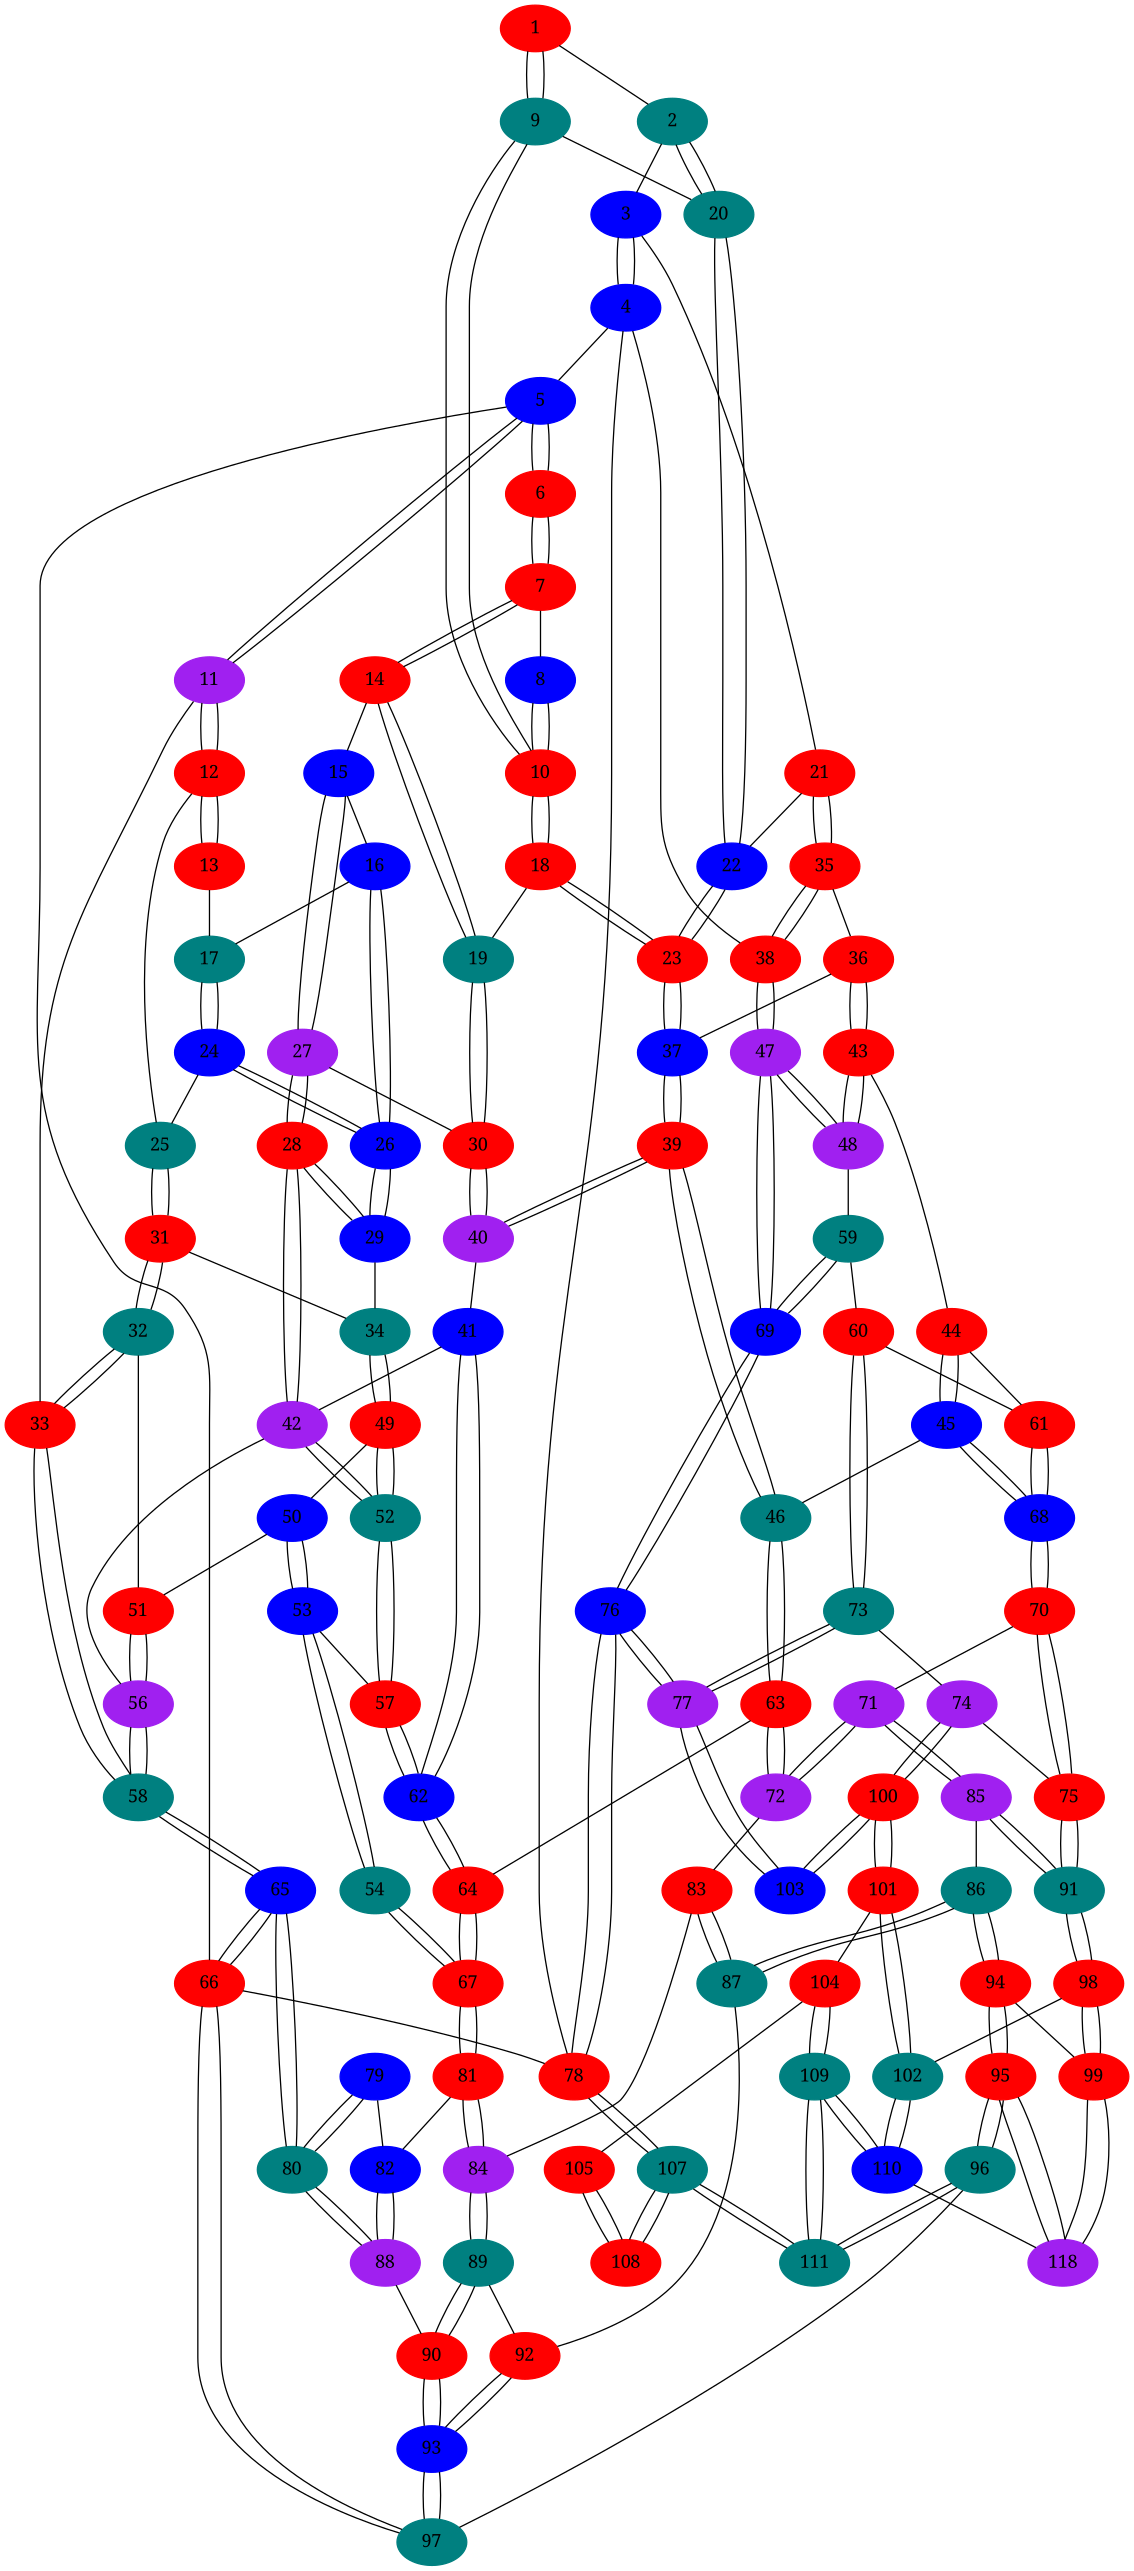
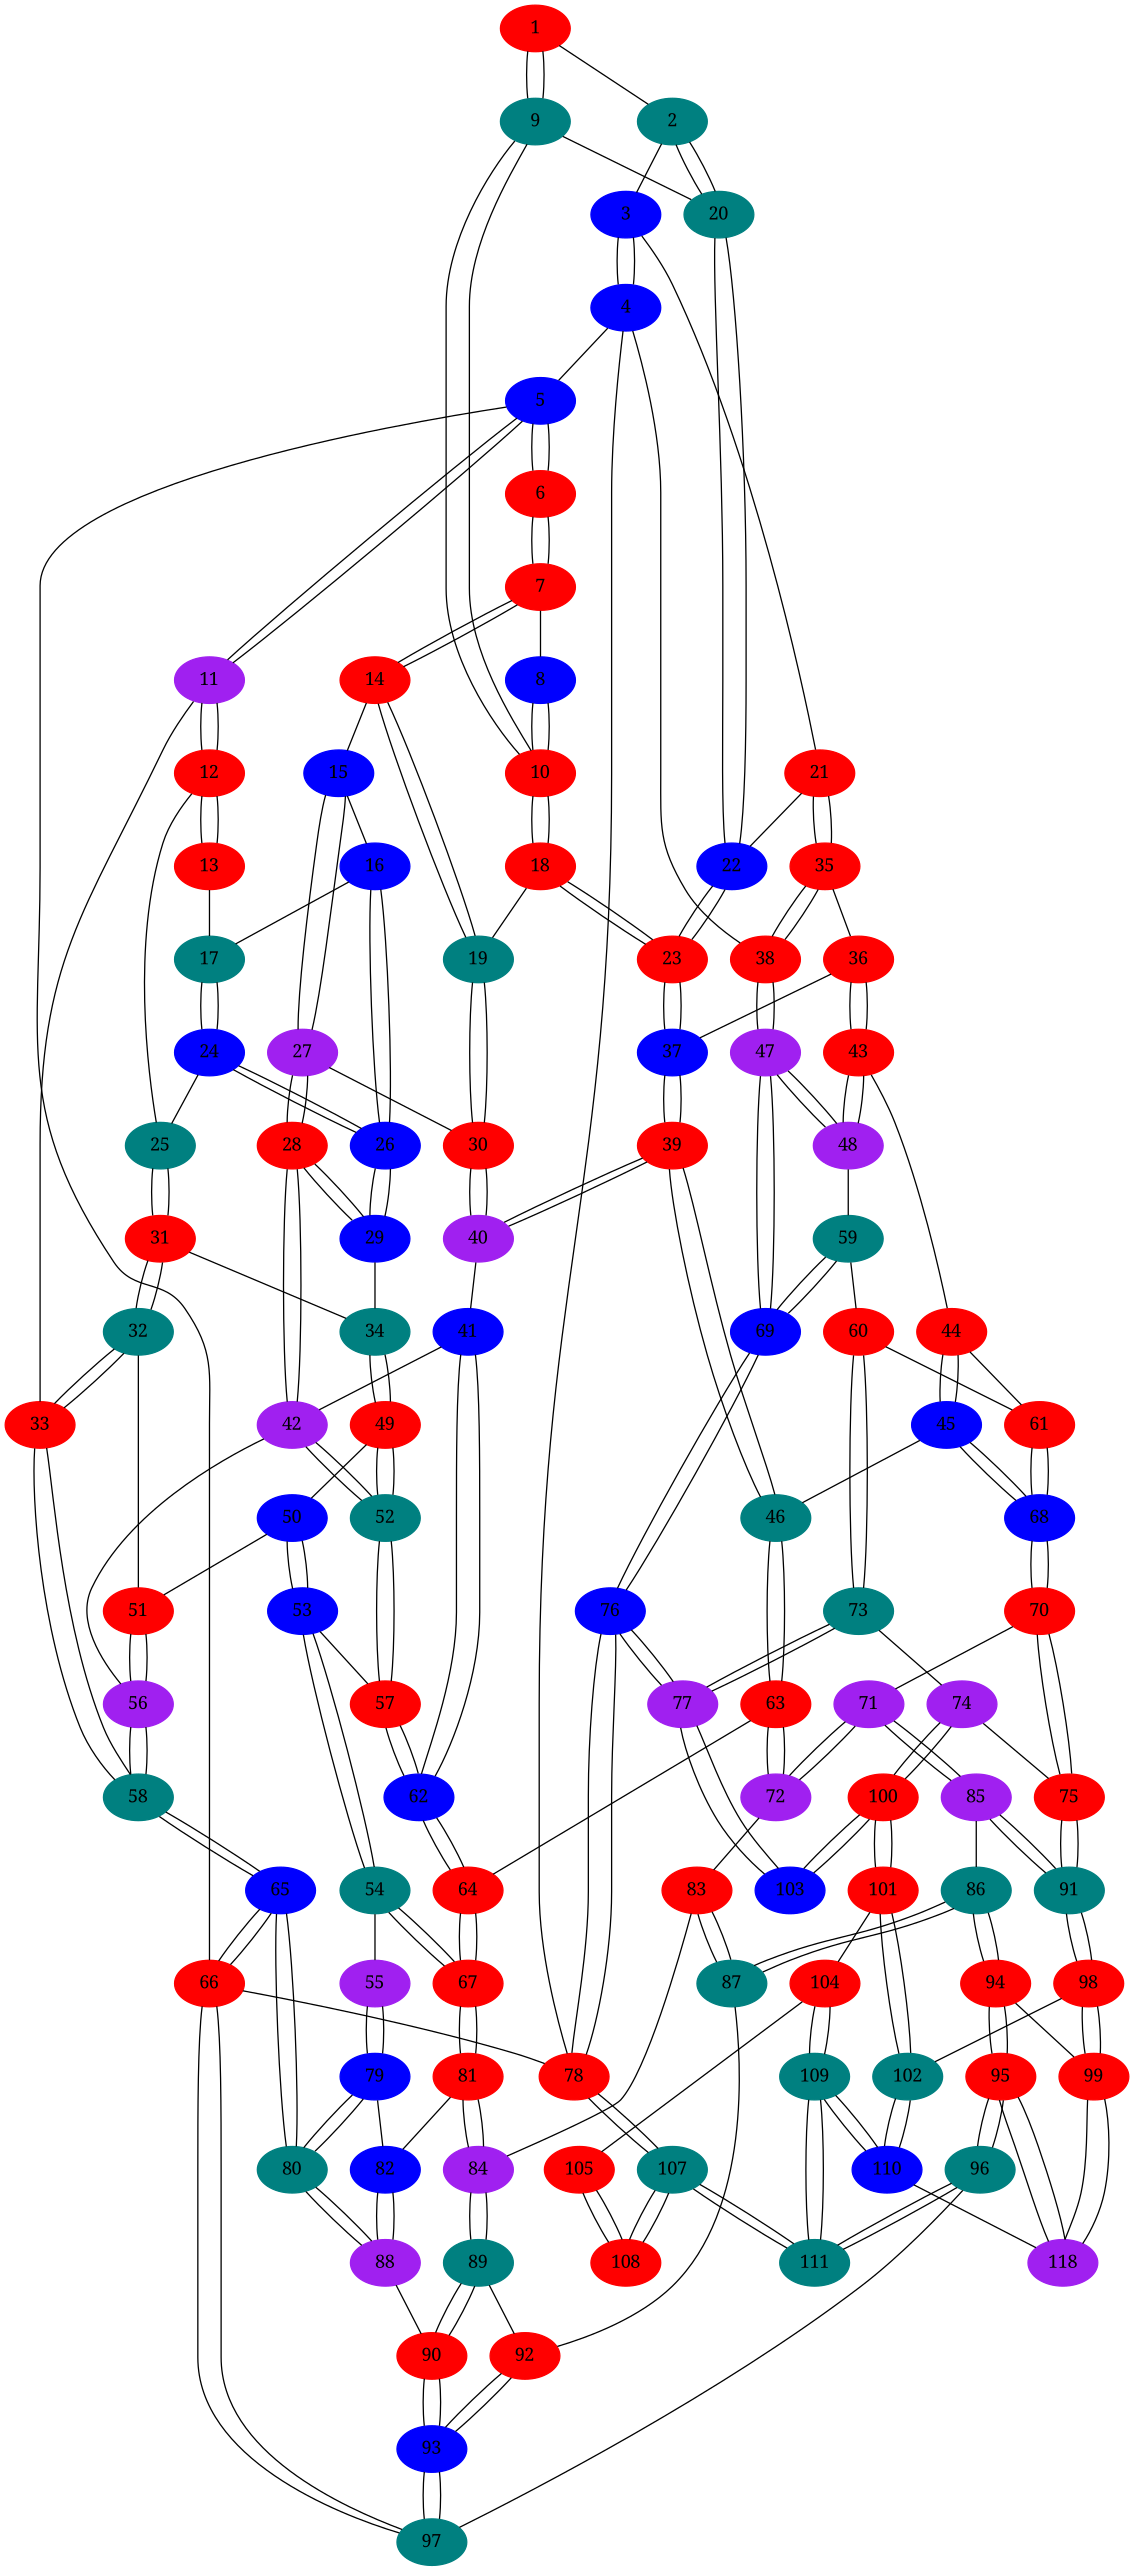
none -> (375, 1984)
